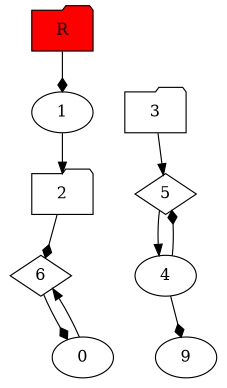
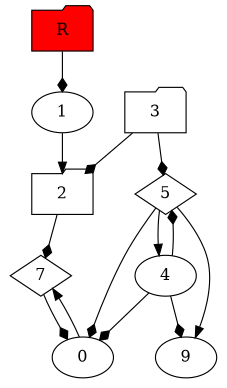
(160, 148) -> (160, 148)
none -> (114, 149)
none -> (208, 263)
none -> (120, 264)
(41, 276) -> (41, 276)
none -> (129, 312)
